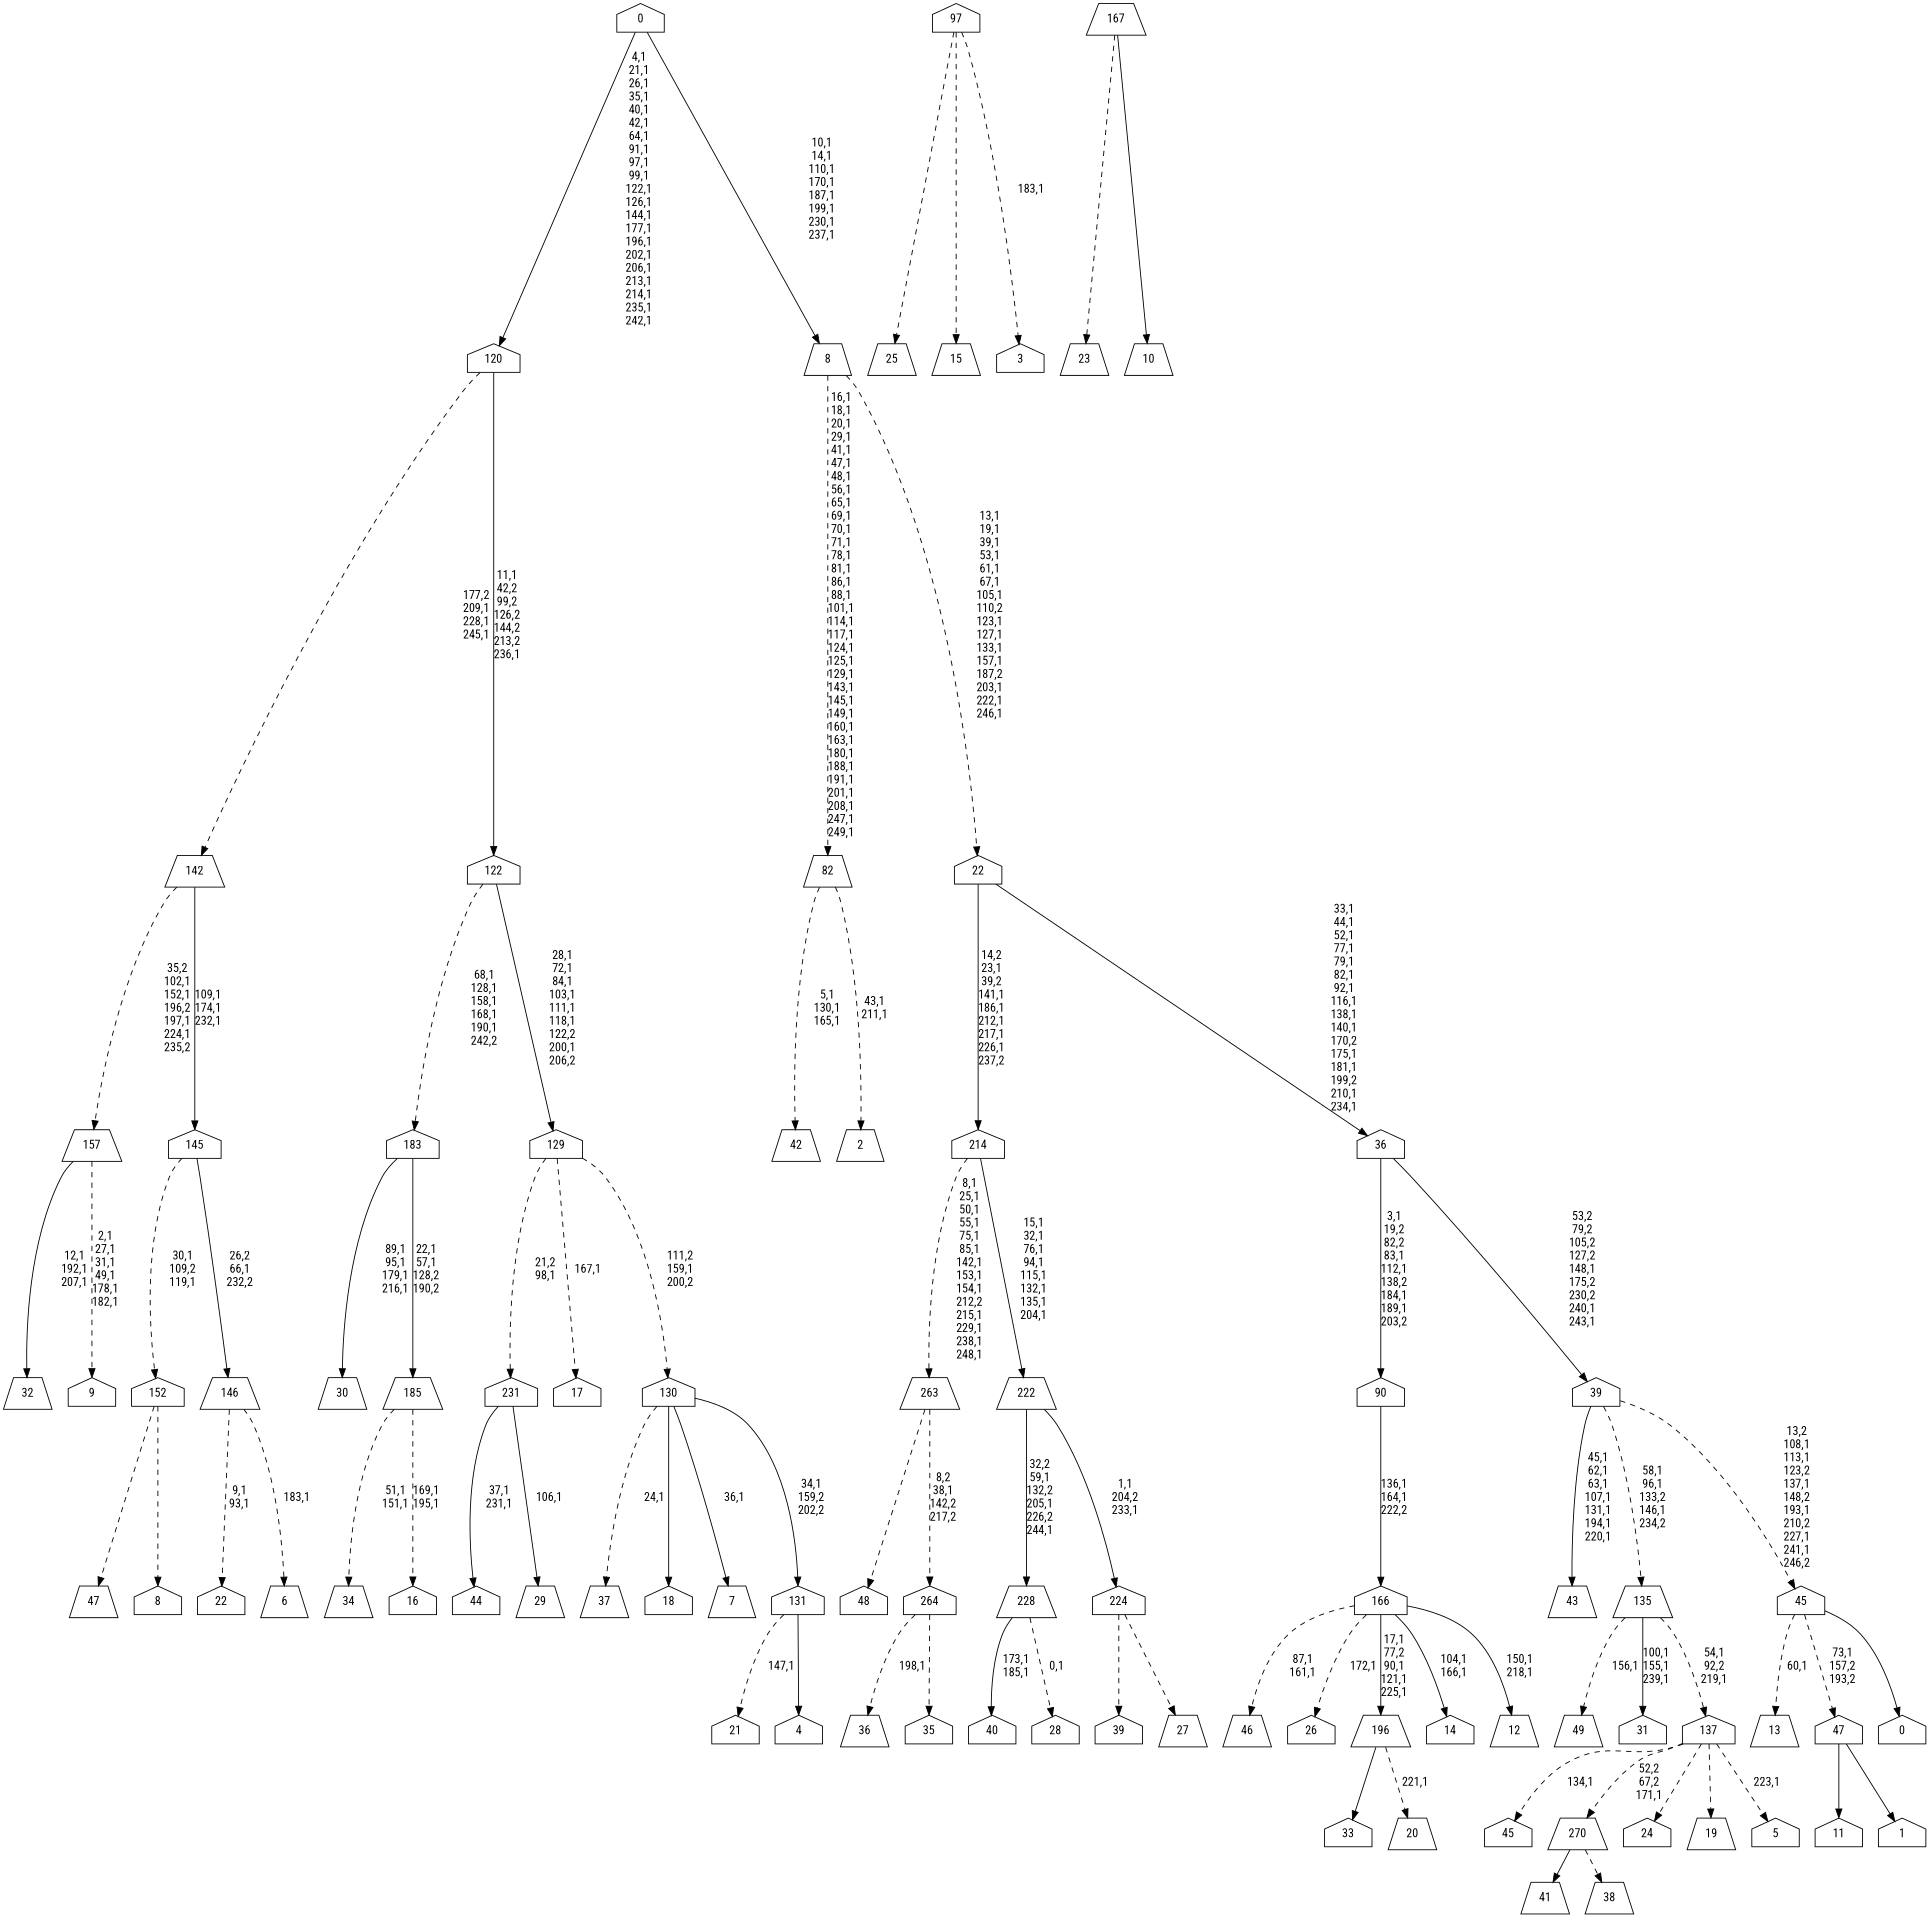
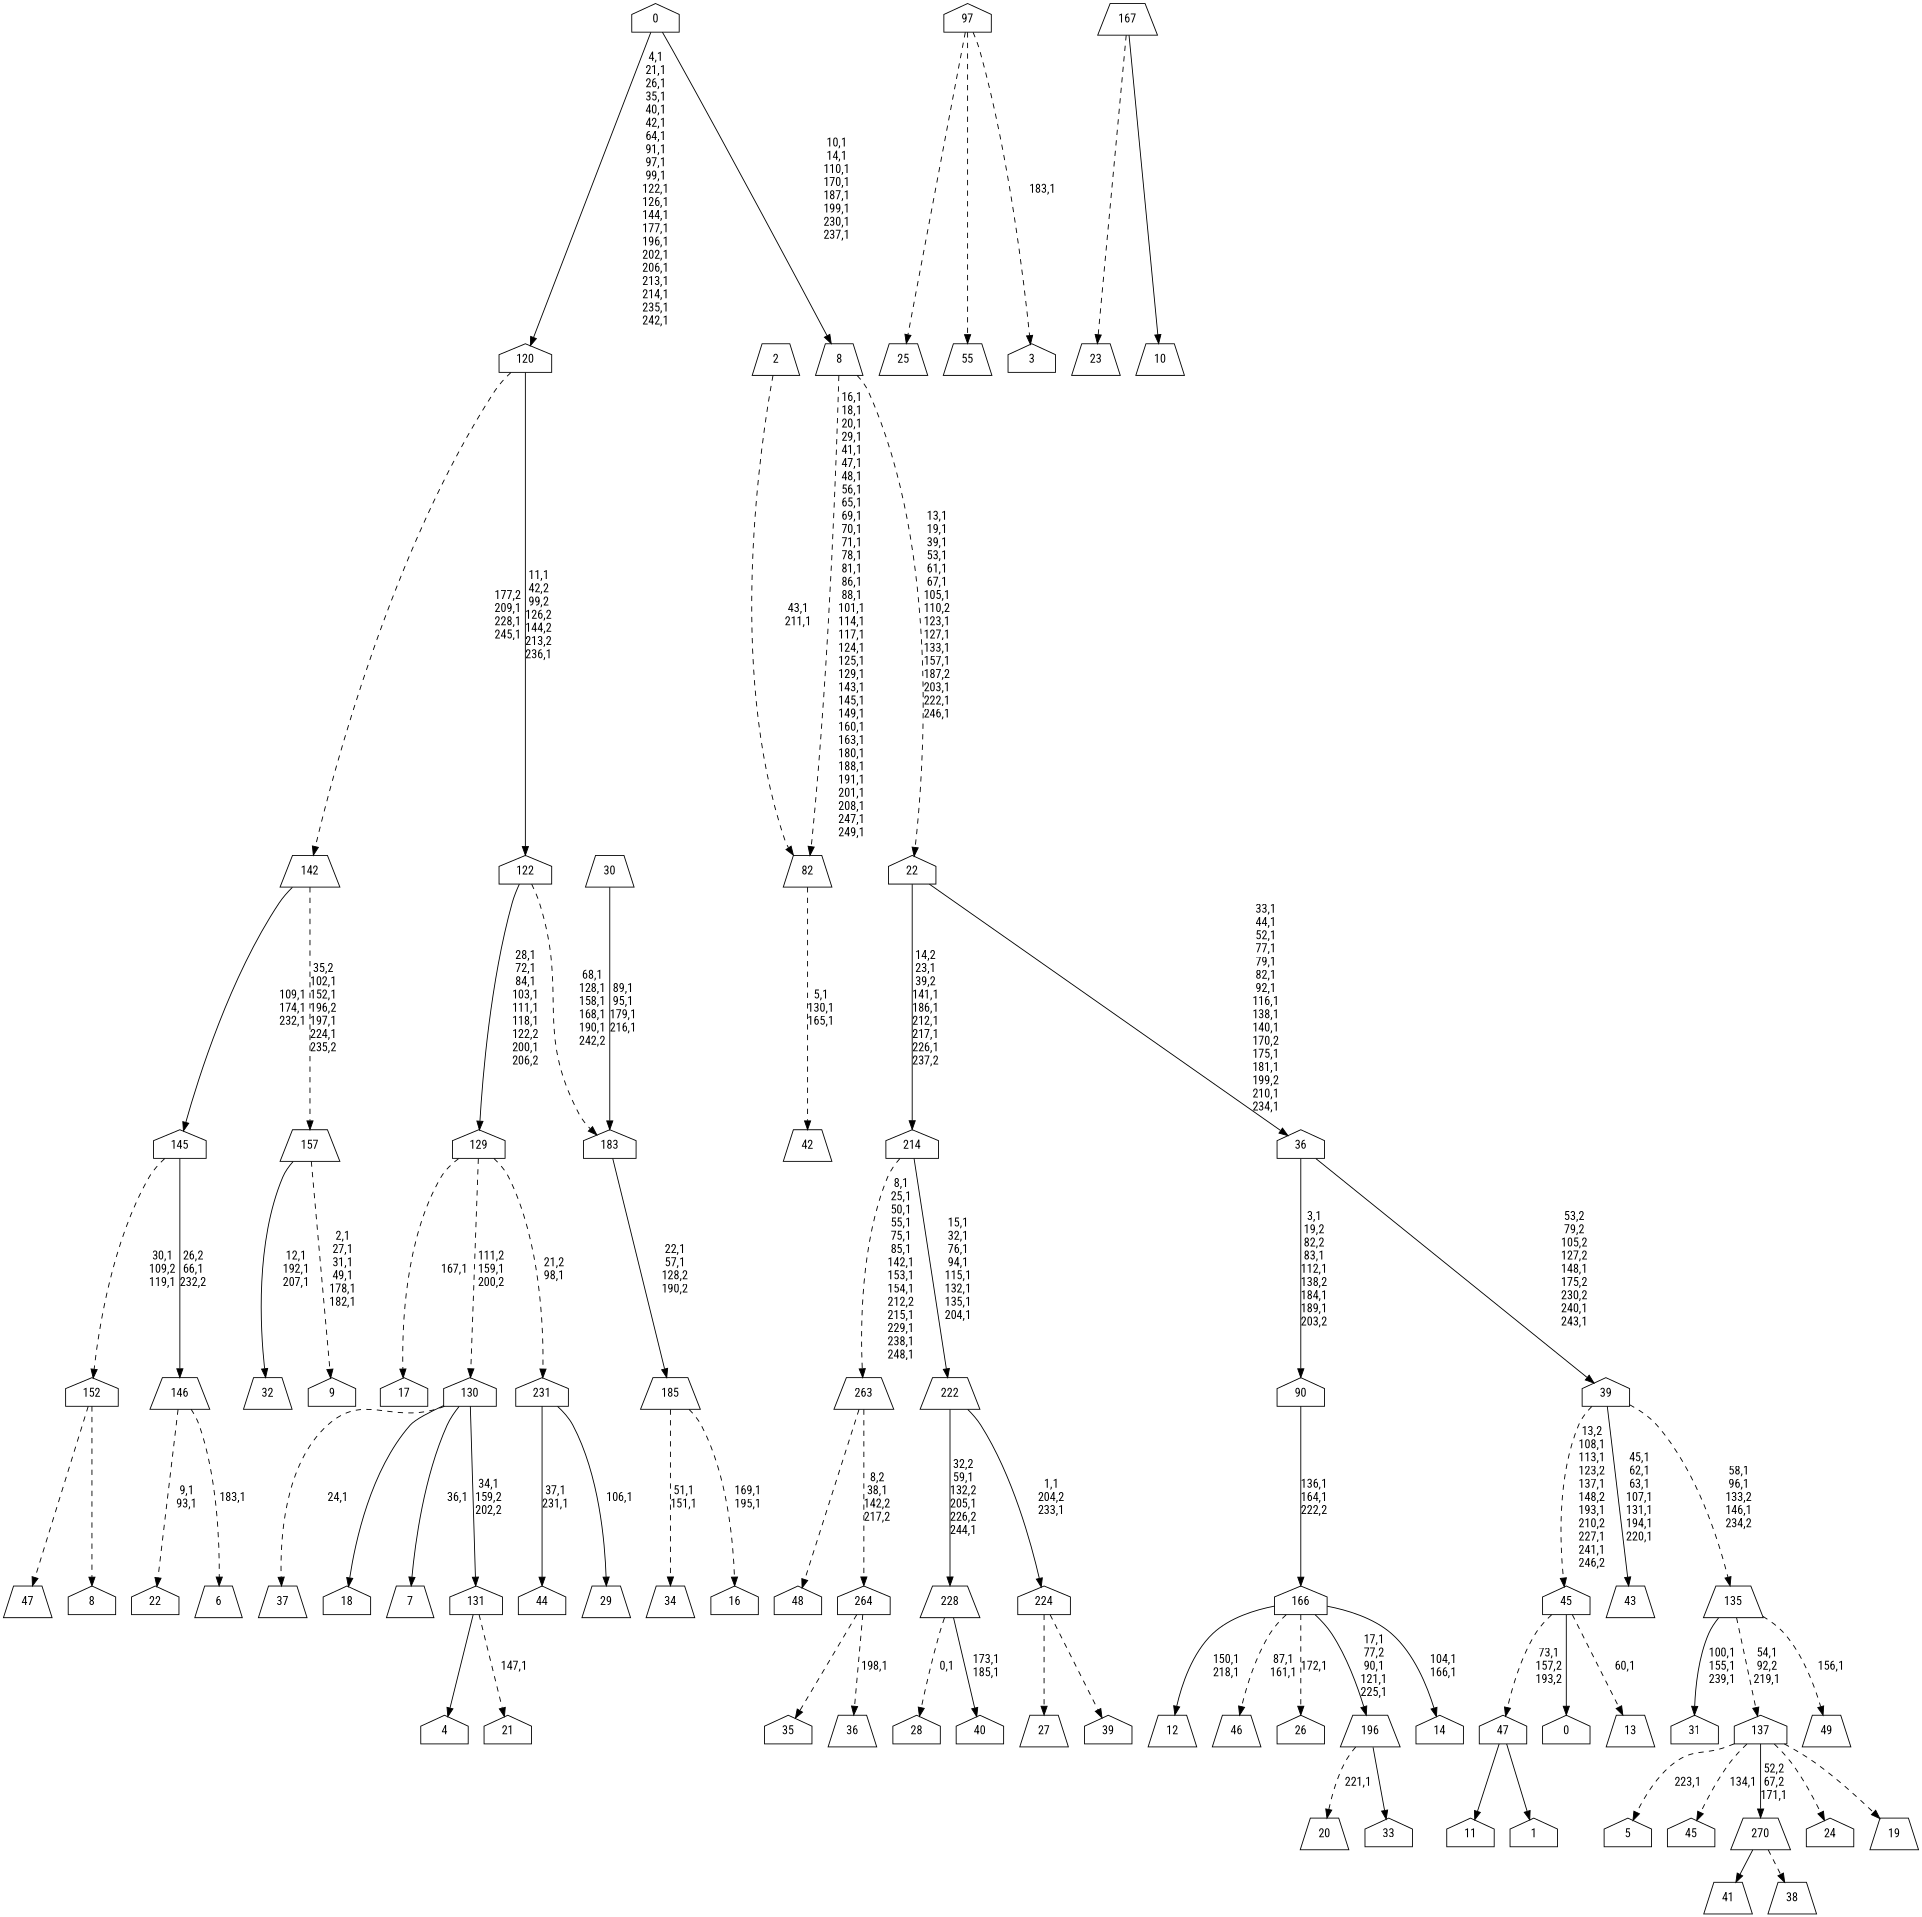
(956, 360) -> (968, 360)
(857, 1003) -> (752, 613)
(354, 1259) -> (610, 1004)
(1630, 1767) -> (1761, 1776)
